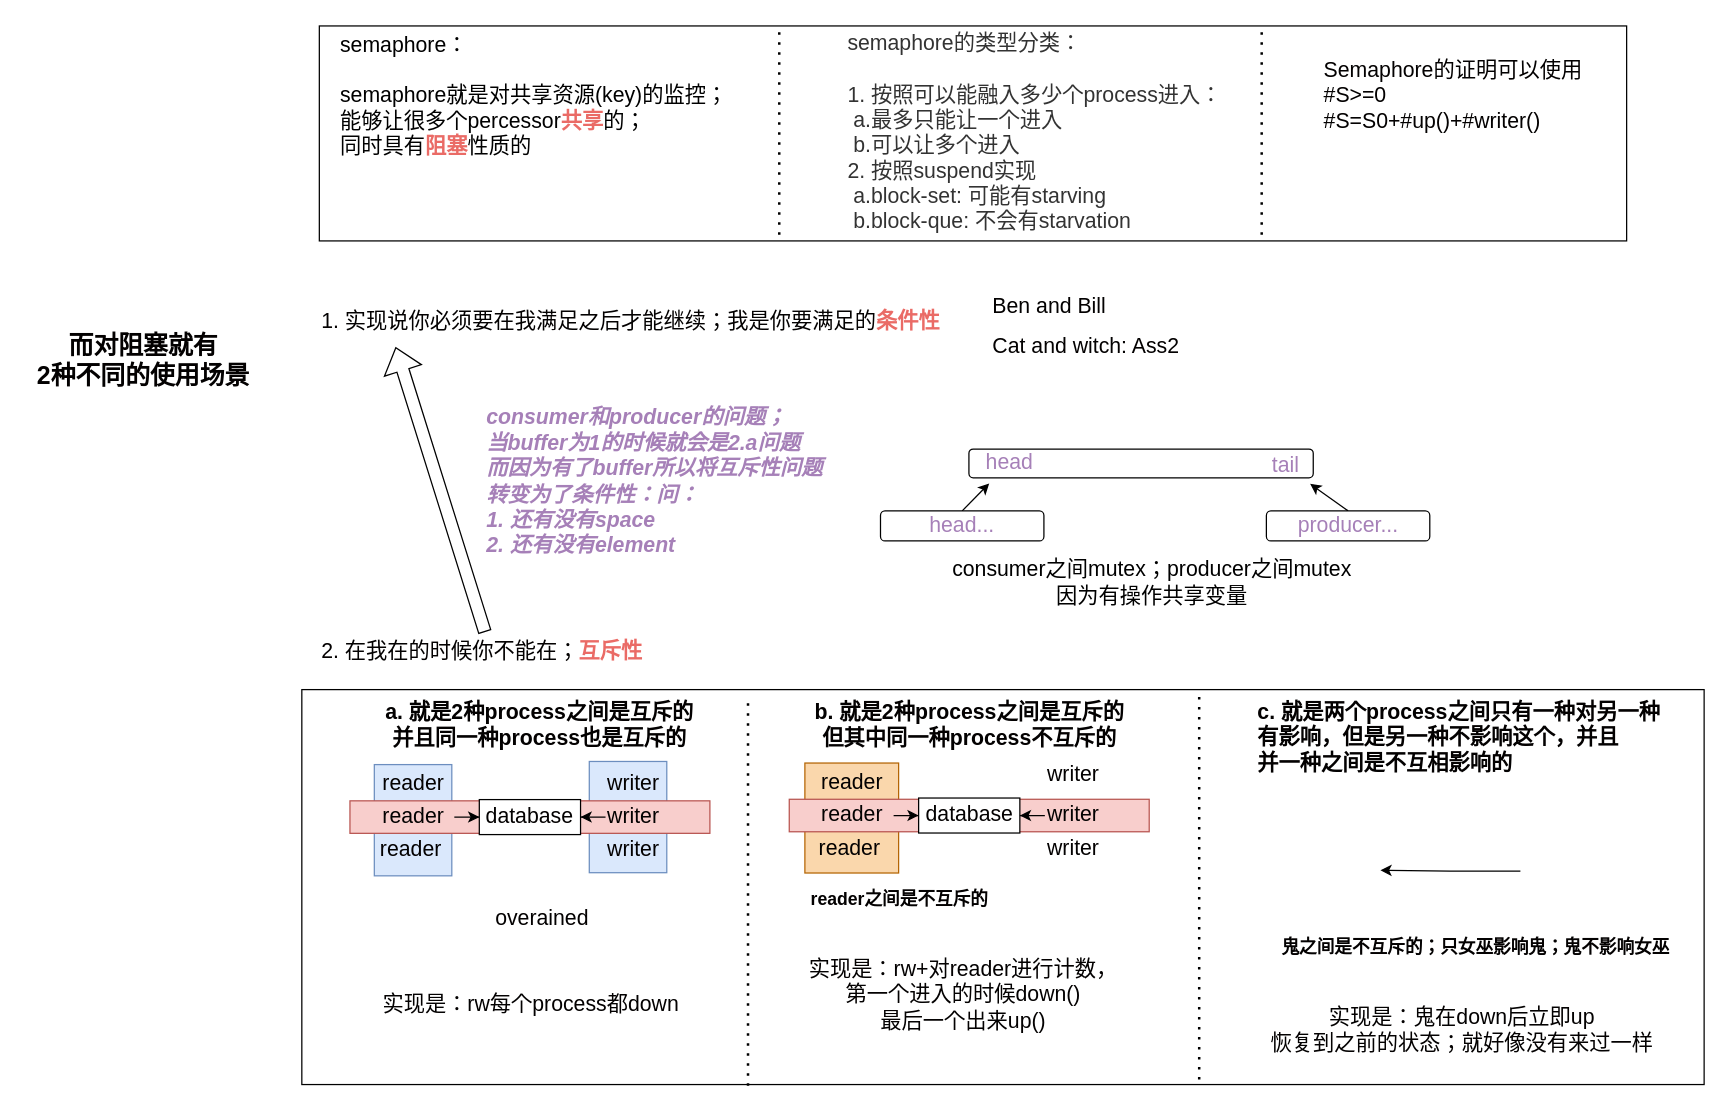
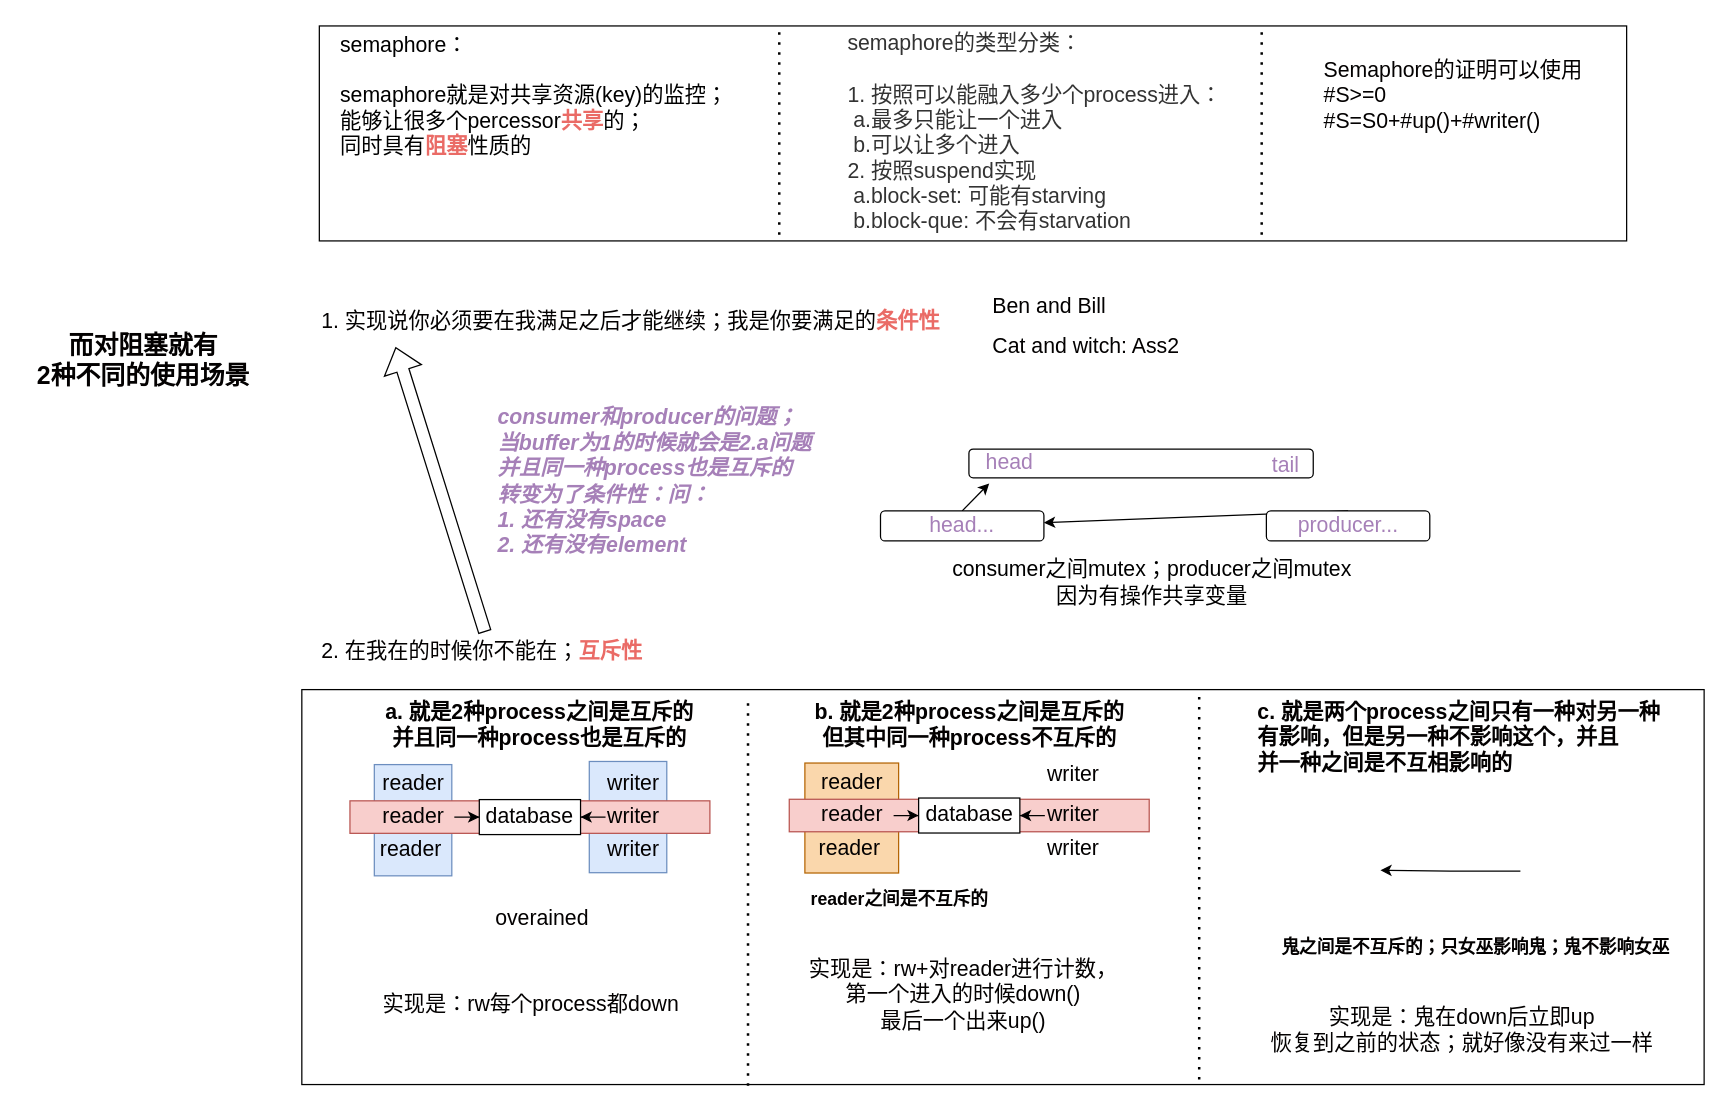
(655, 482) -> (655, 482)
(1333, 499) -> (1160, 518)
